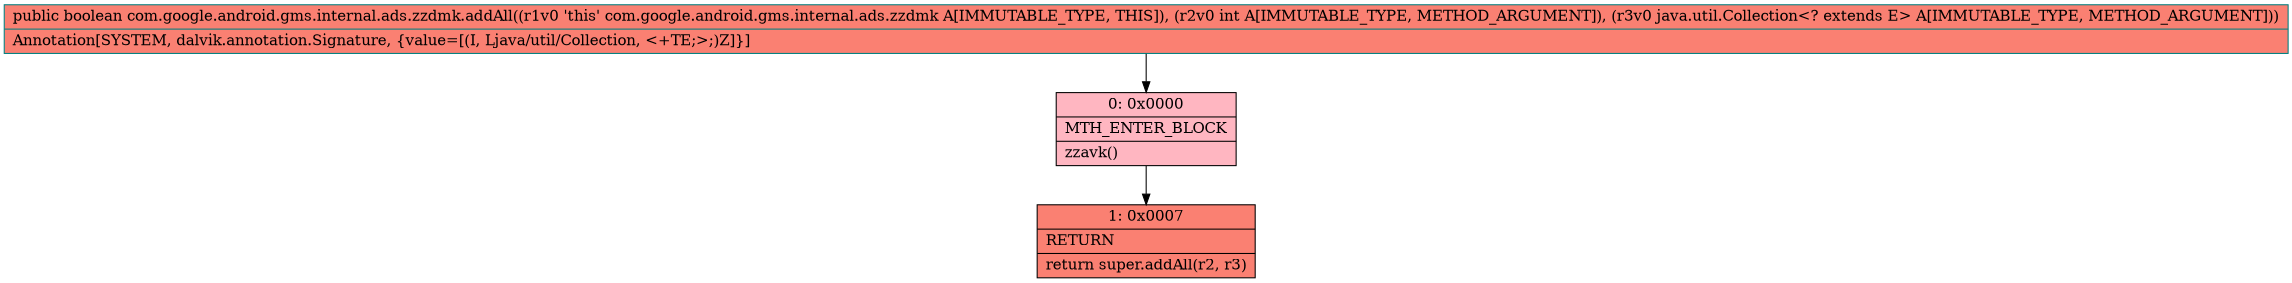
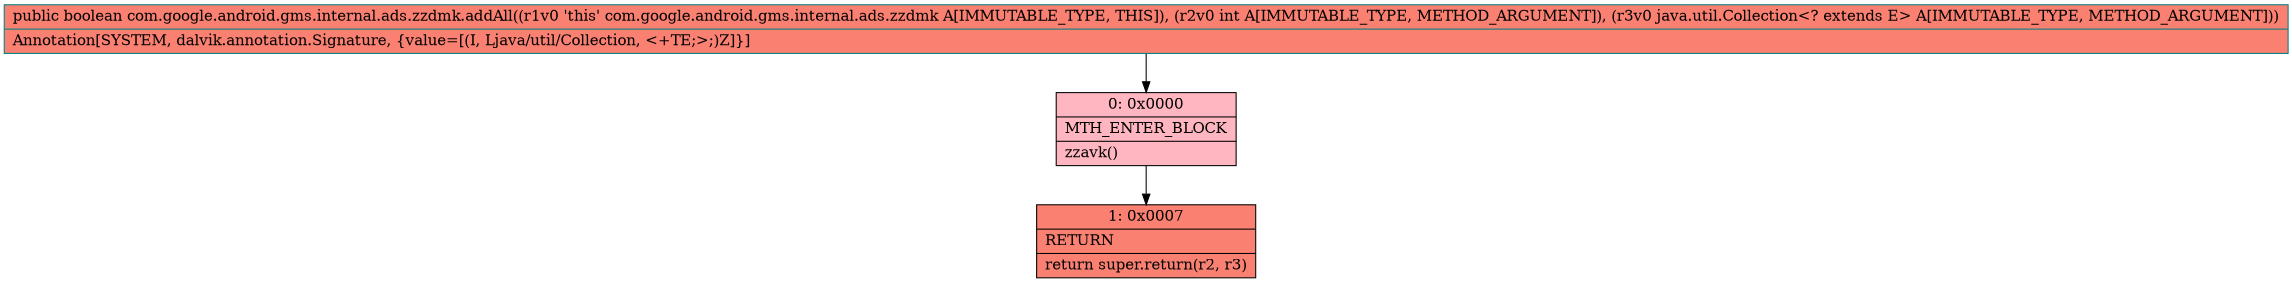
(1146, 265) -> (1146, 265)
